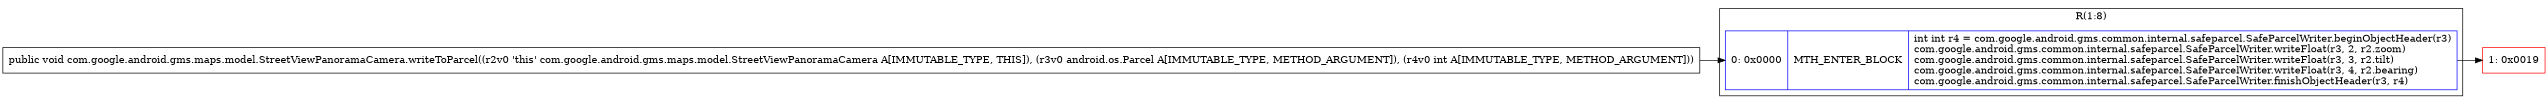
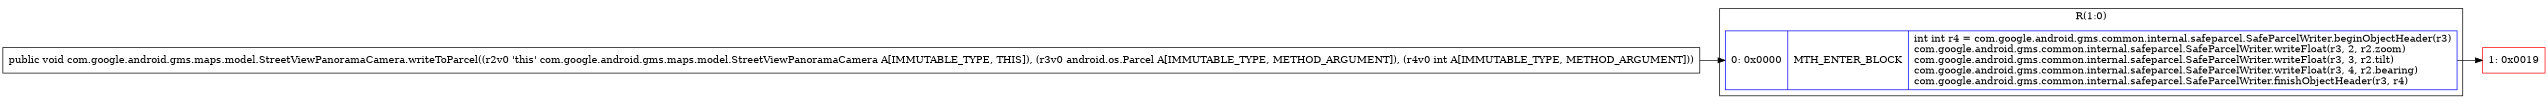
(2091, 17) -> (2091, 17)
